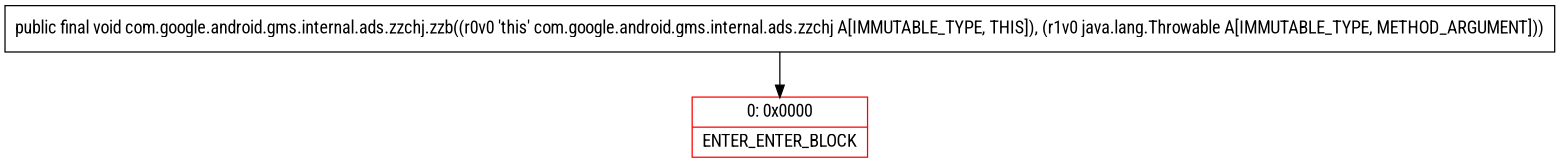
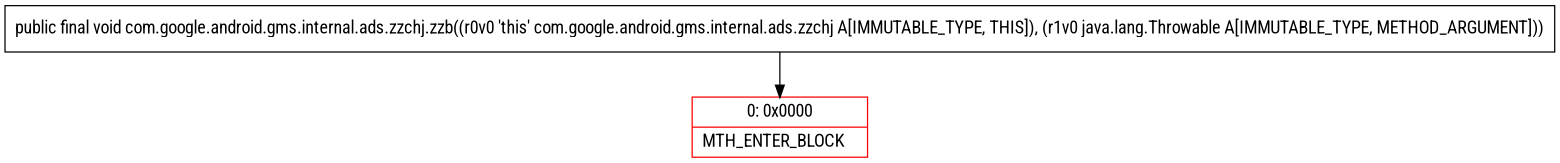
(780, 142) -> (774, 142)
